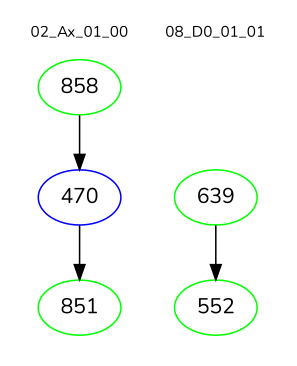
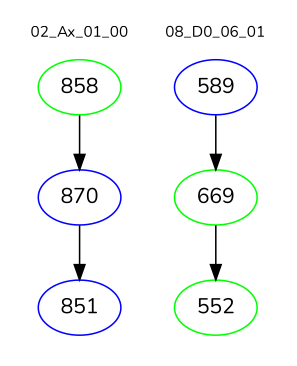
(216, 33) -> (216, 33)
none -> (216, 87)
(80, 197) -> (80, 197)
(216, 197) -> (216, 197)
(80, 308) -> (80, 308)
